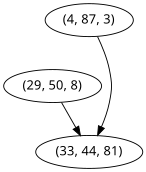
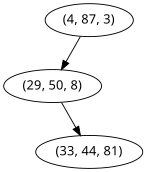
(111, 81) -> (73, 49)
